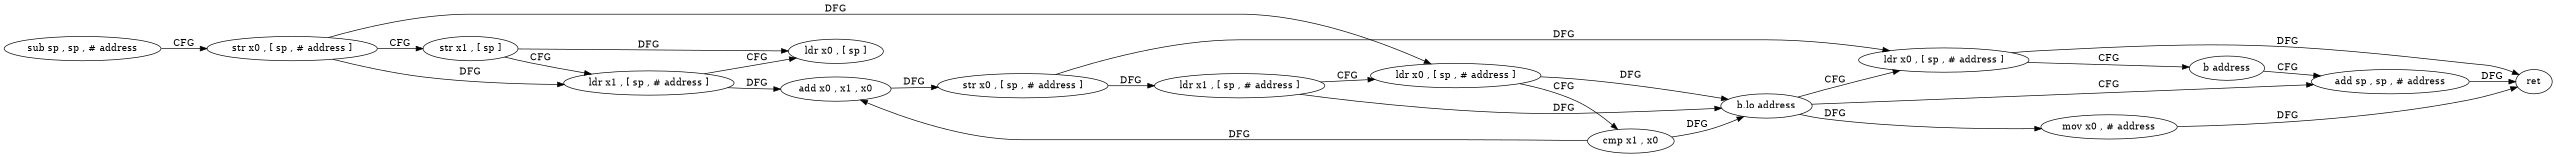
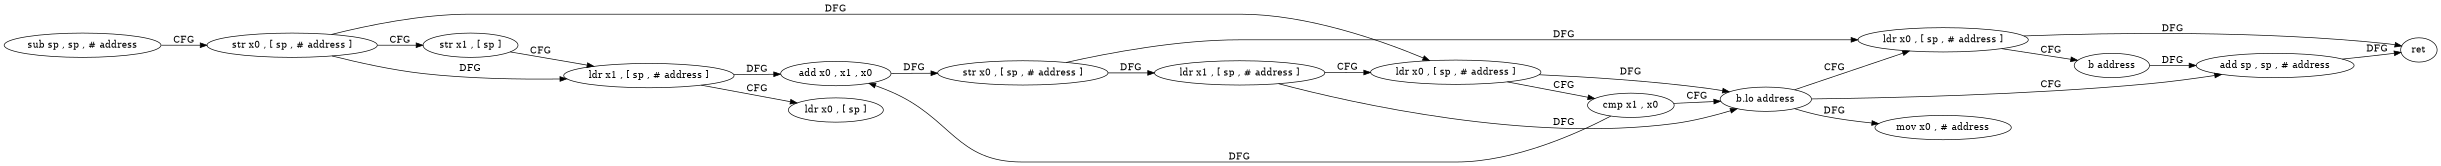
(650, 50) -> none
(2288, 68) -> (2173, 60)
(2345, 117) -> none
(1698, 125) -> (1697, 96)
